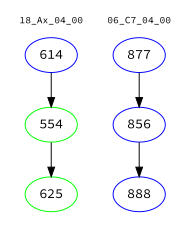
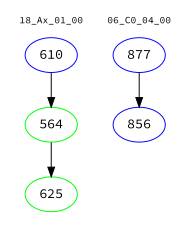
(52, 21) -> (52, 21)
(140, 21) -> (140, 21)
(51, 55) -> (51, 55)
(51, 125) -> (51, 125)
(139, 194) -> none
